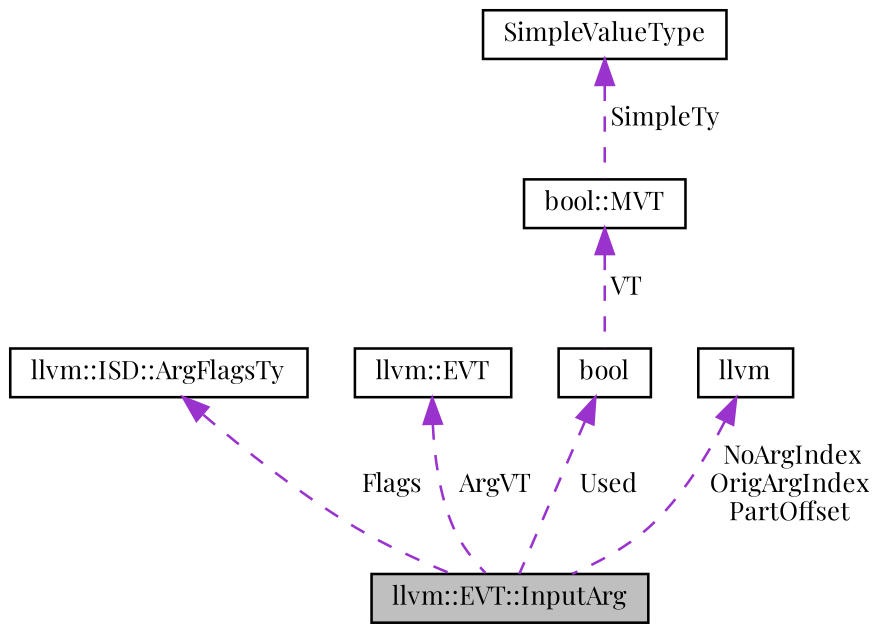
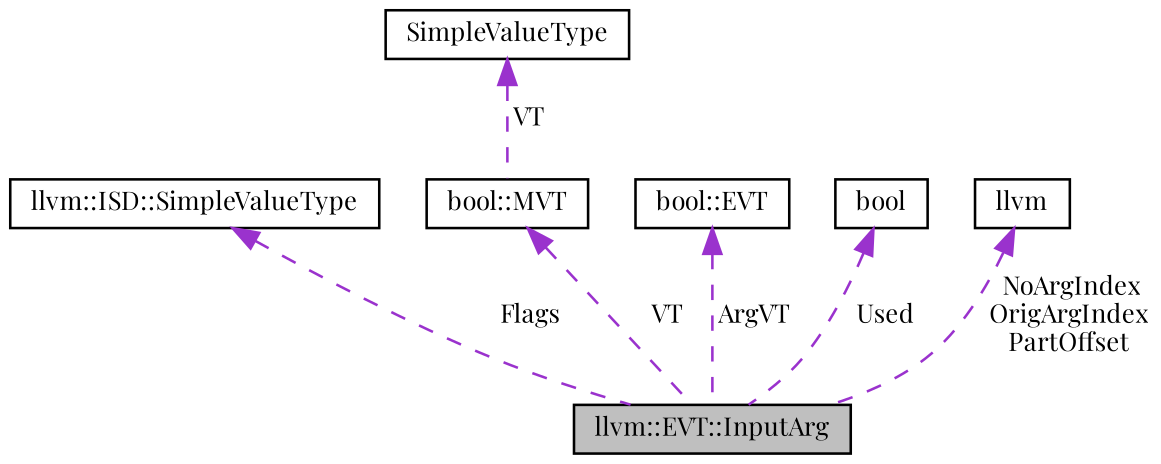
(664, 119) -> (527, 119)
(605, 301) -> (619, 326)
(159, 373) -> (195, 204)
(433, 373) -> (712, 204)
